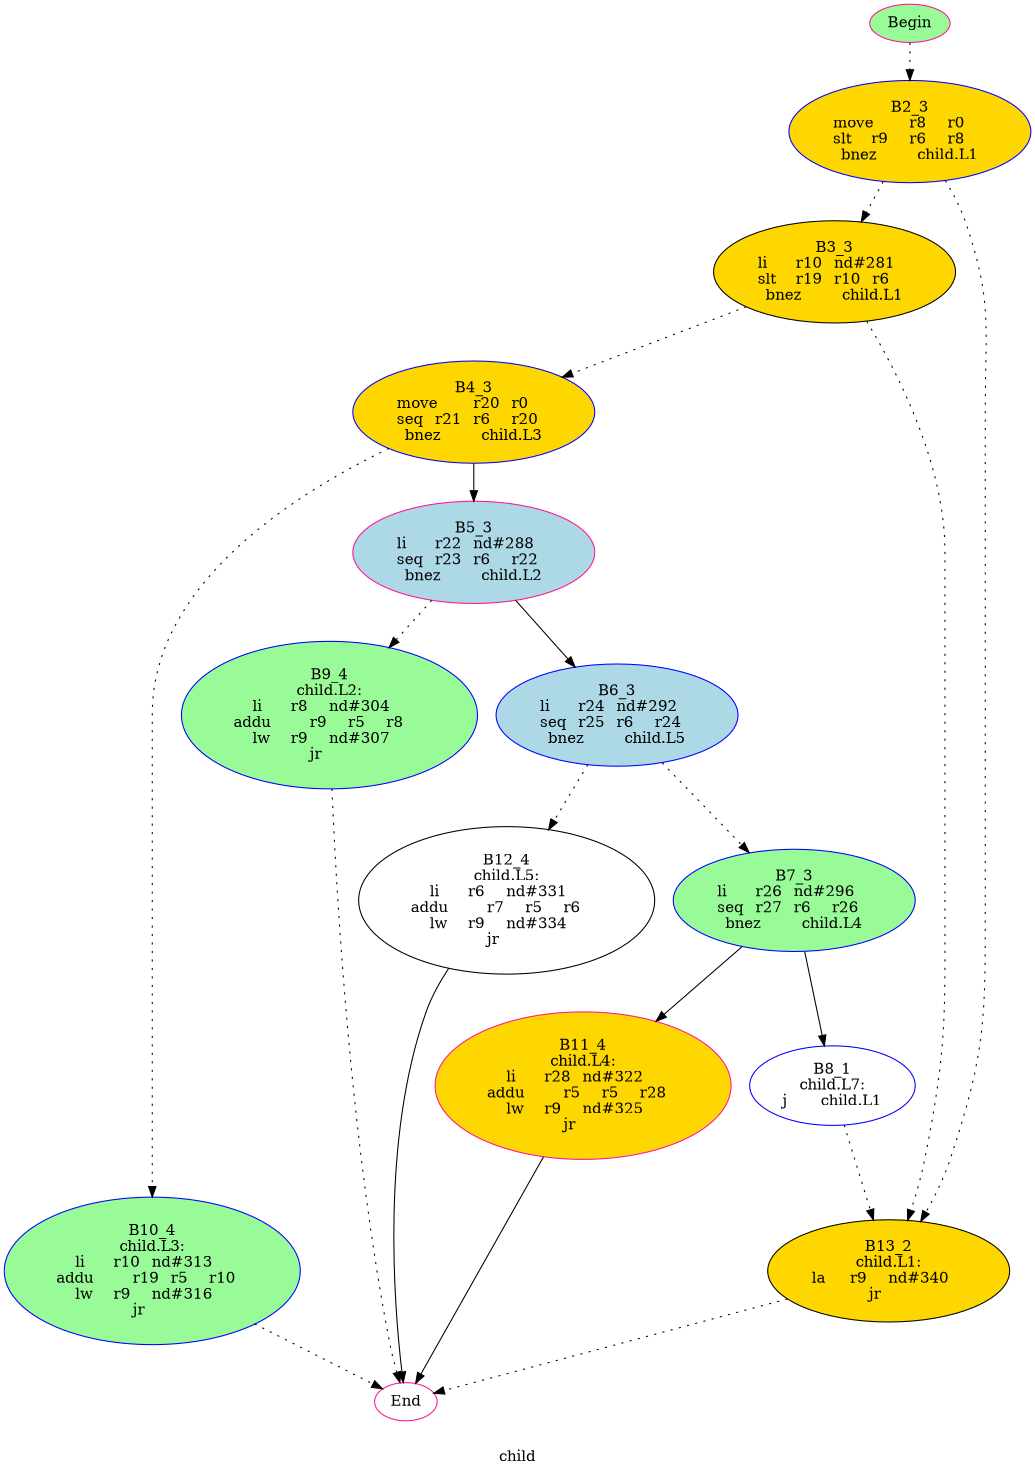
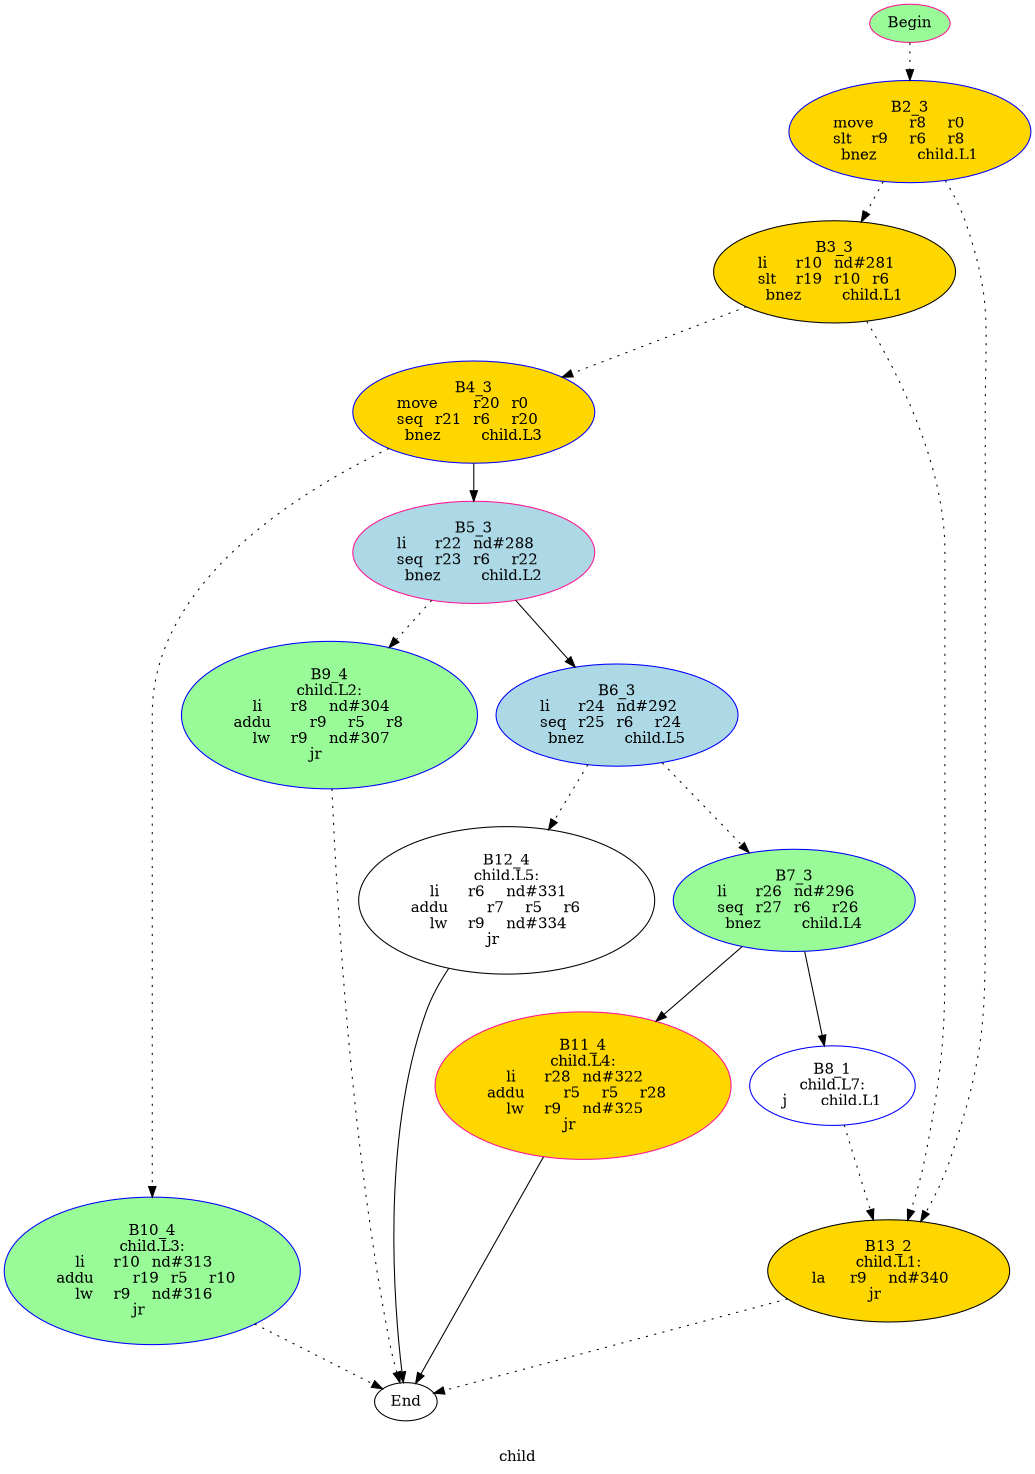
(406, 1402) -> (406, 1402)
